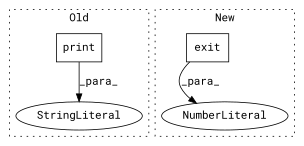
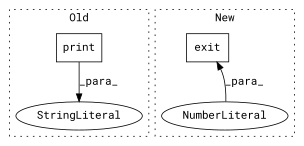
(179, 80) -> (225, 85)
